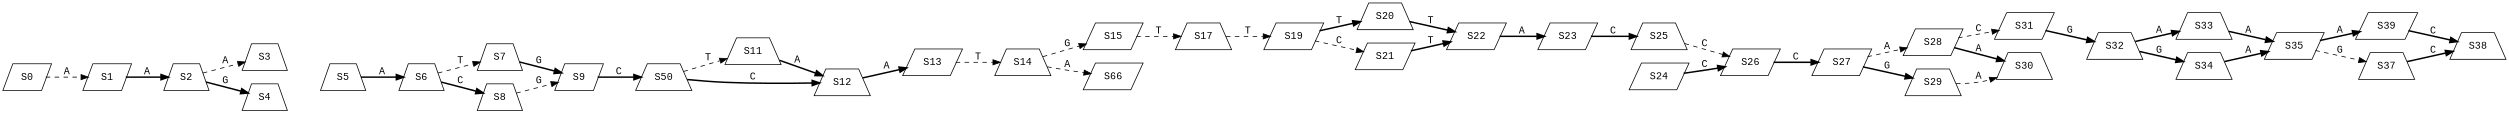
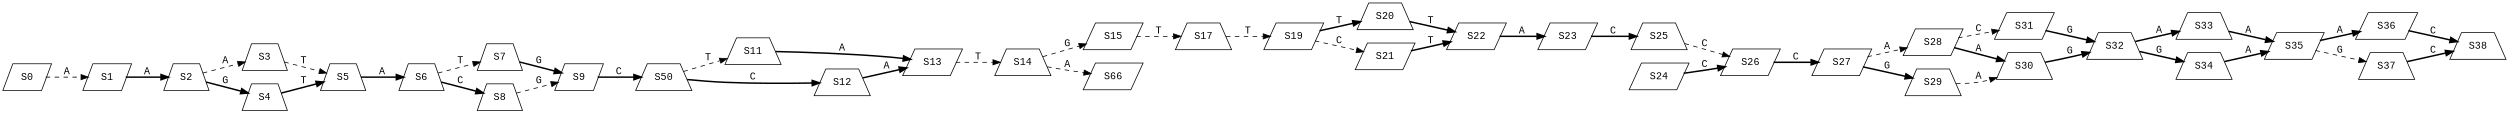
(2387, 26) -> (2387, 26)
none -> (2064, 58)
none -> (302, 67)
(797, 67) -> (839, 54)
none -> (299, 88)
